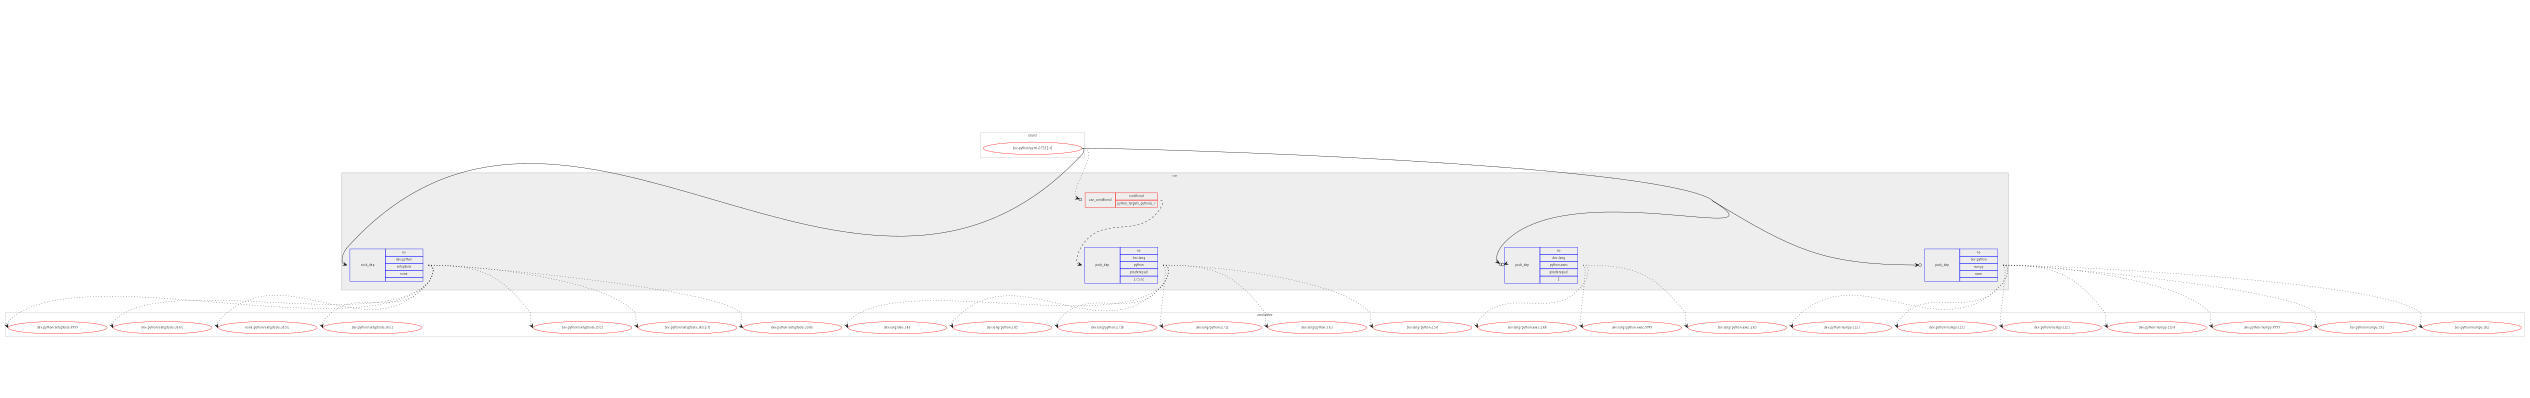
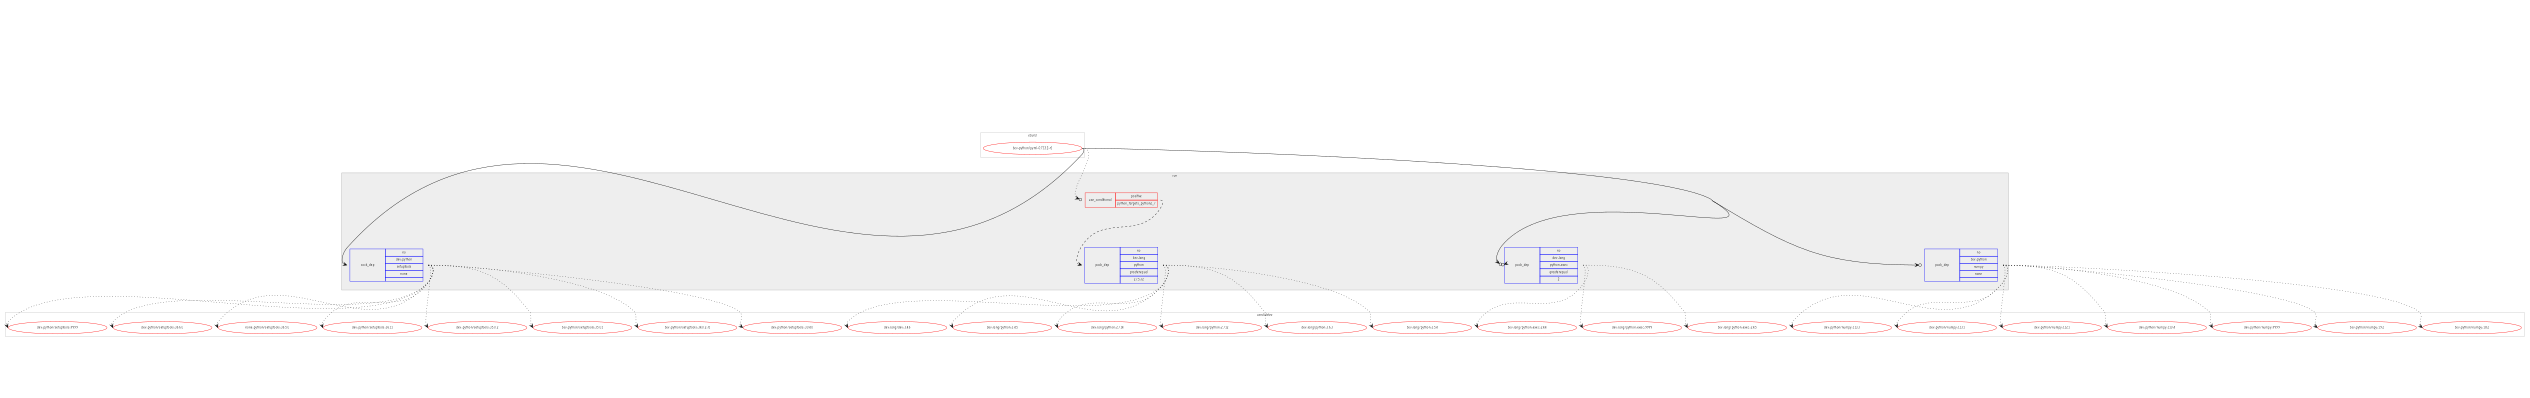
(1137, 196) -> (1137, 196)
(373, 328) -> (373, 328)
none -> (478, 328)
